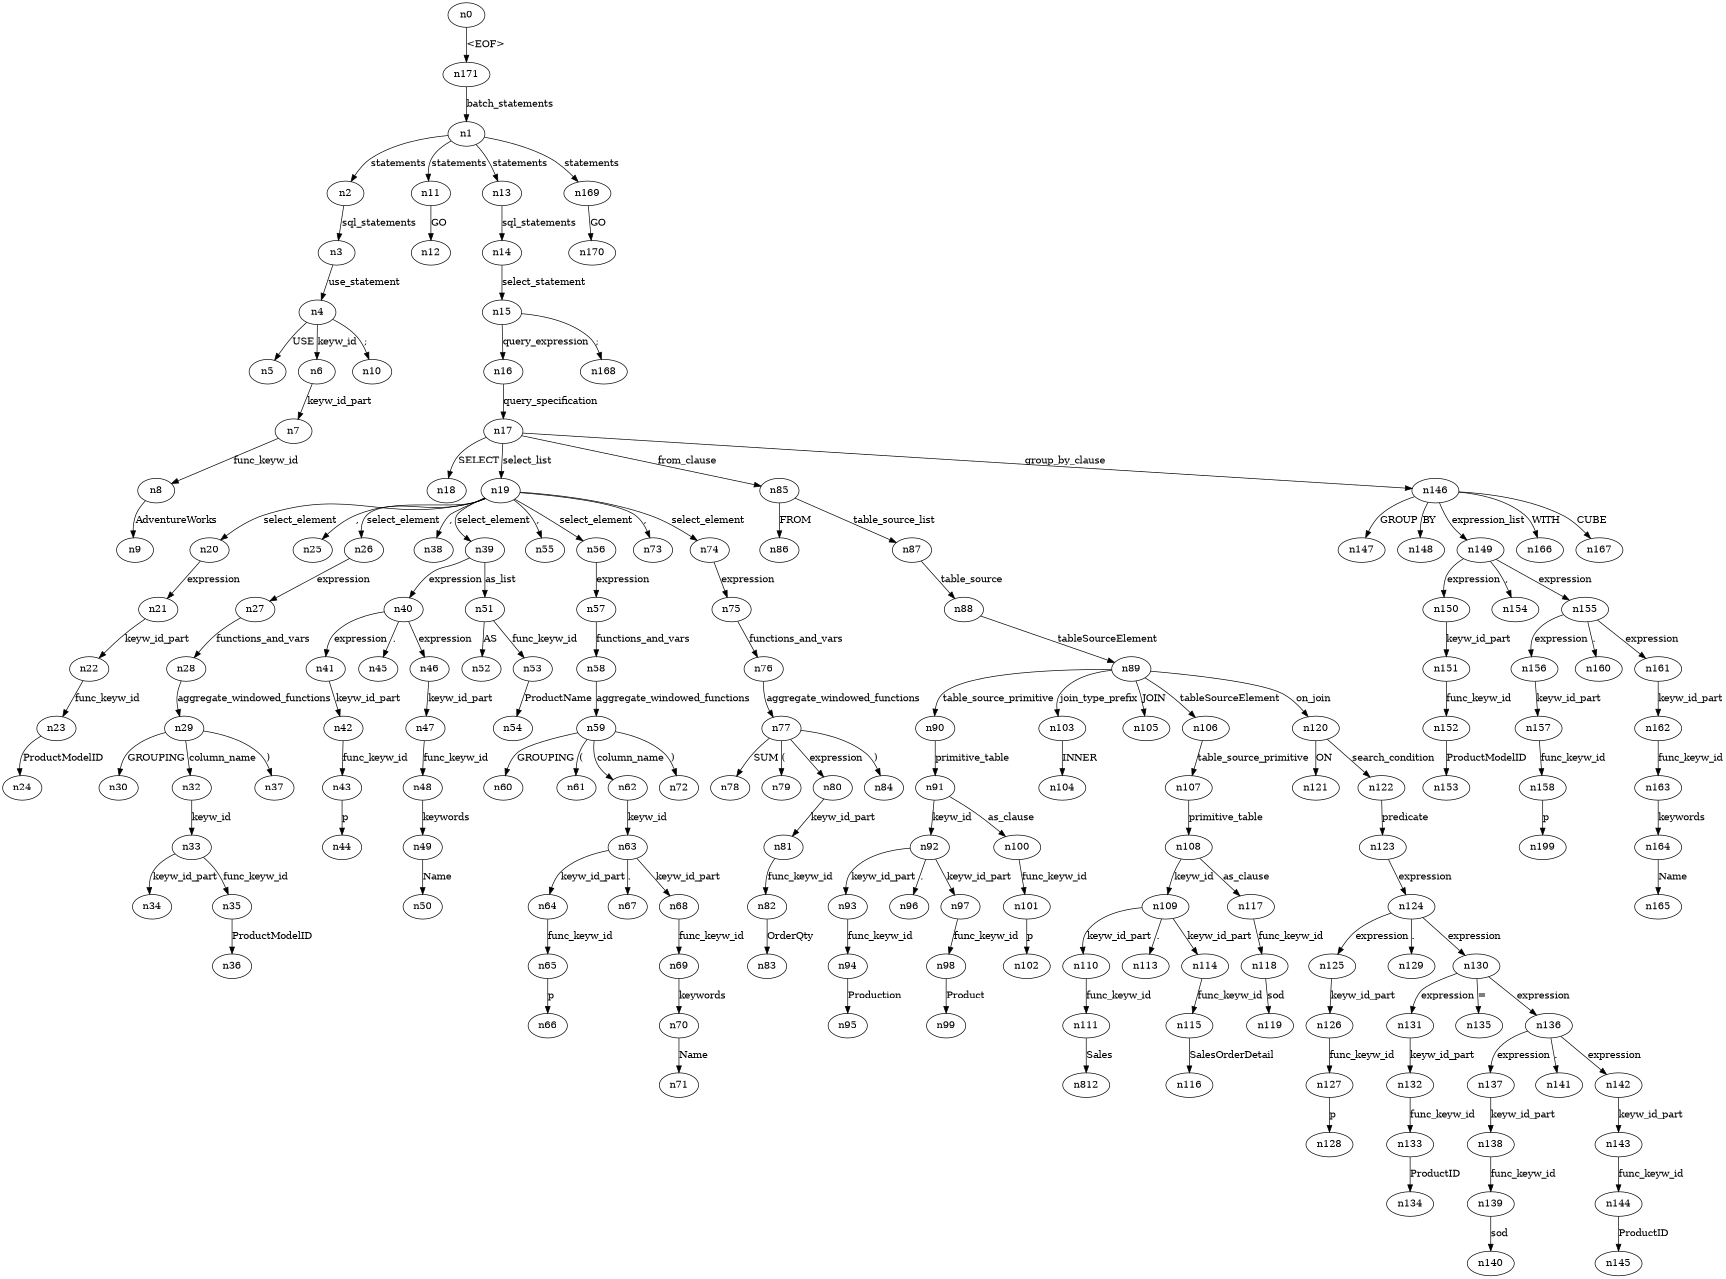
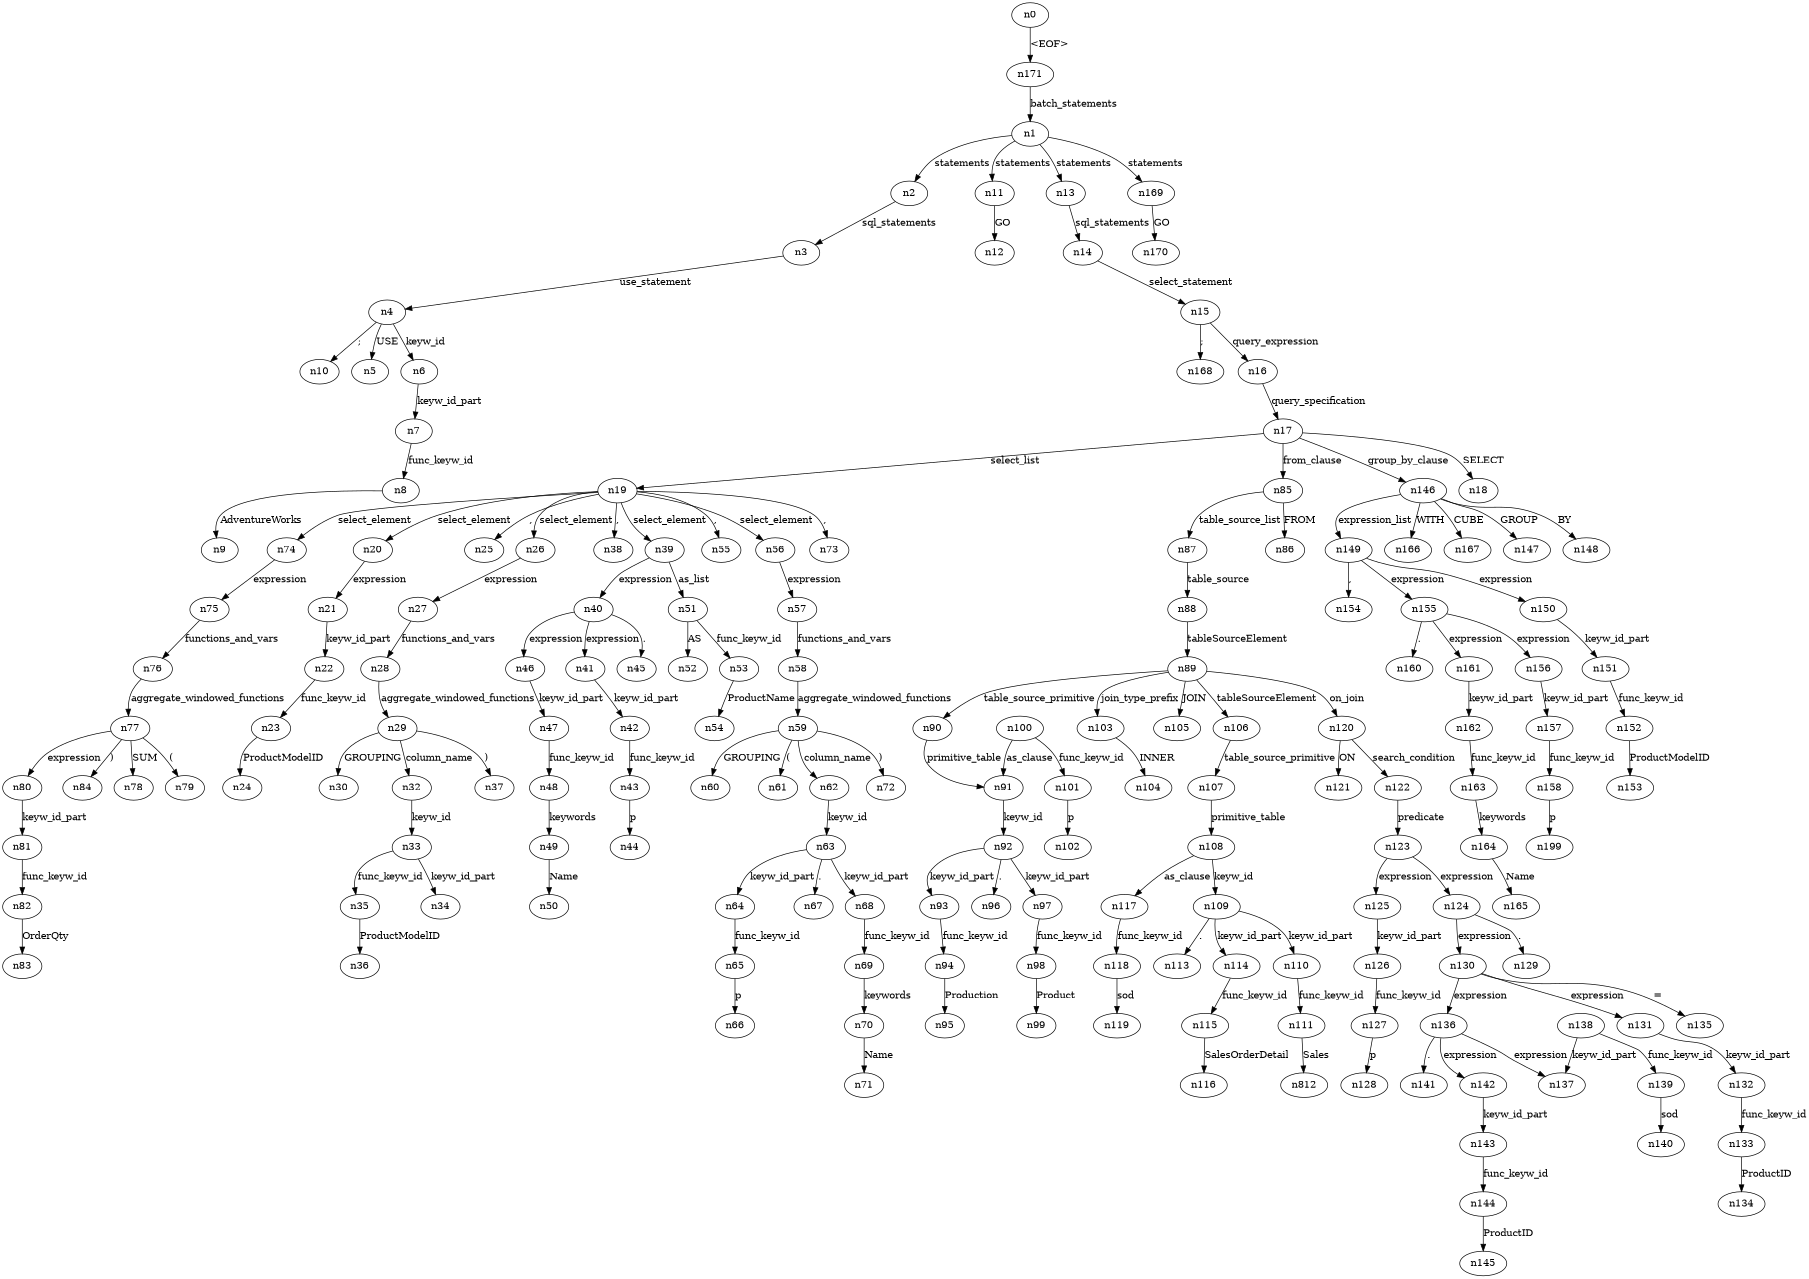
(976, 813) -> (1006, 754)
(1363, 926) -> (1379, 872)
(1491, 1111) -> (1573, 1052)
